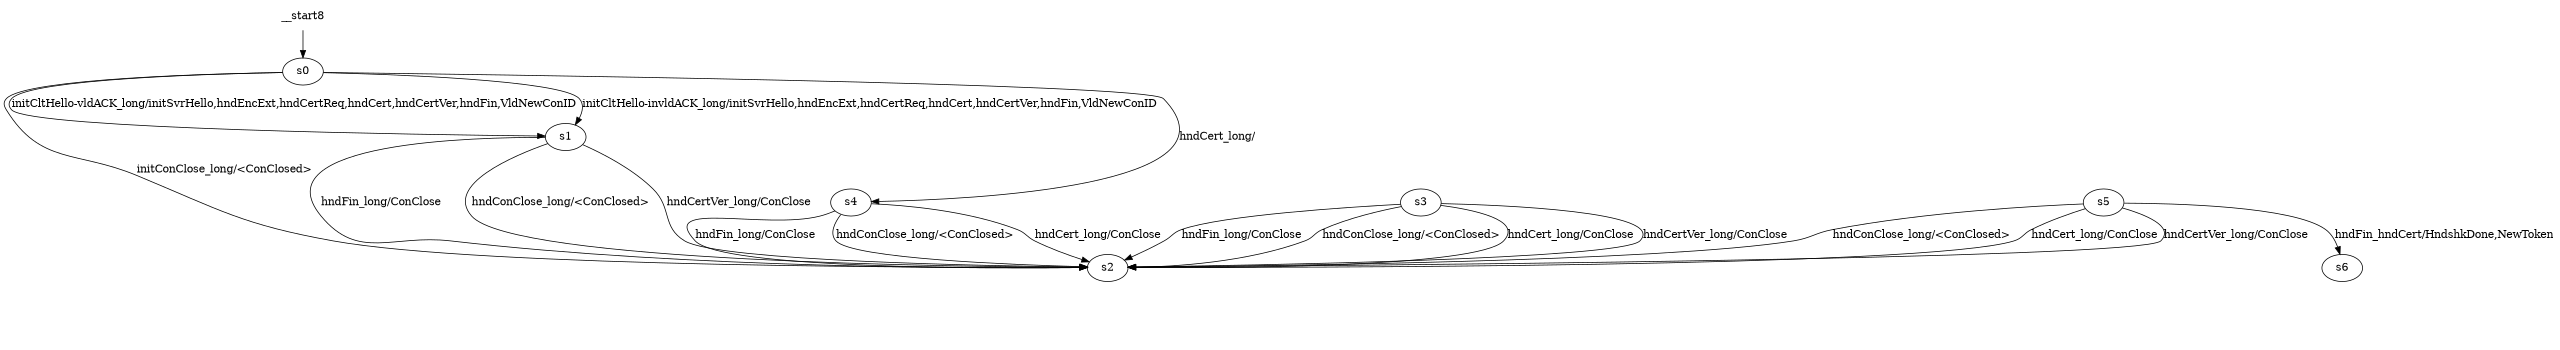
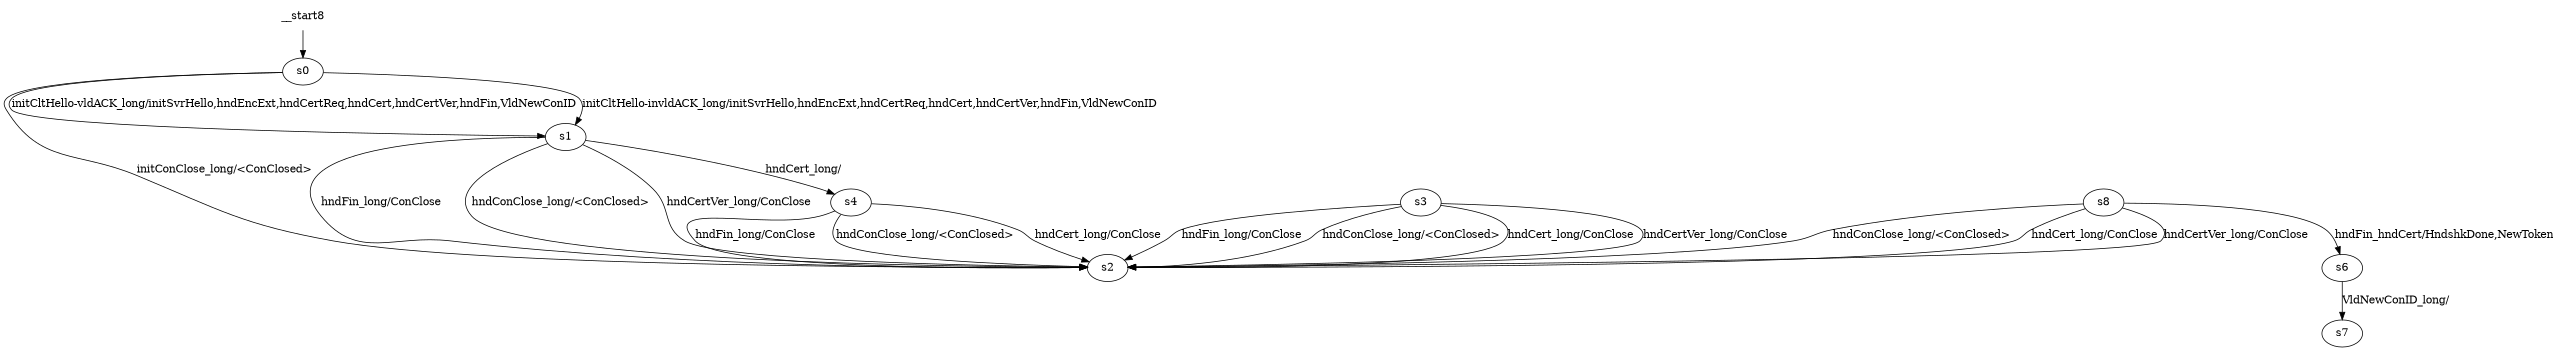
(922, 84) -> (707, 161)
(2104, 202) -> (2104, 202)
none -> (2342, 333)
